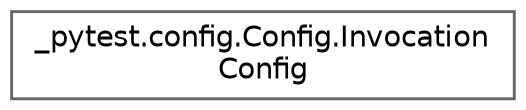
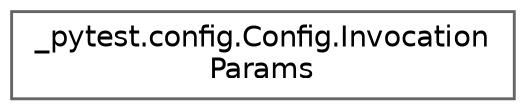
(263, 55) -> (263, 55)
